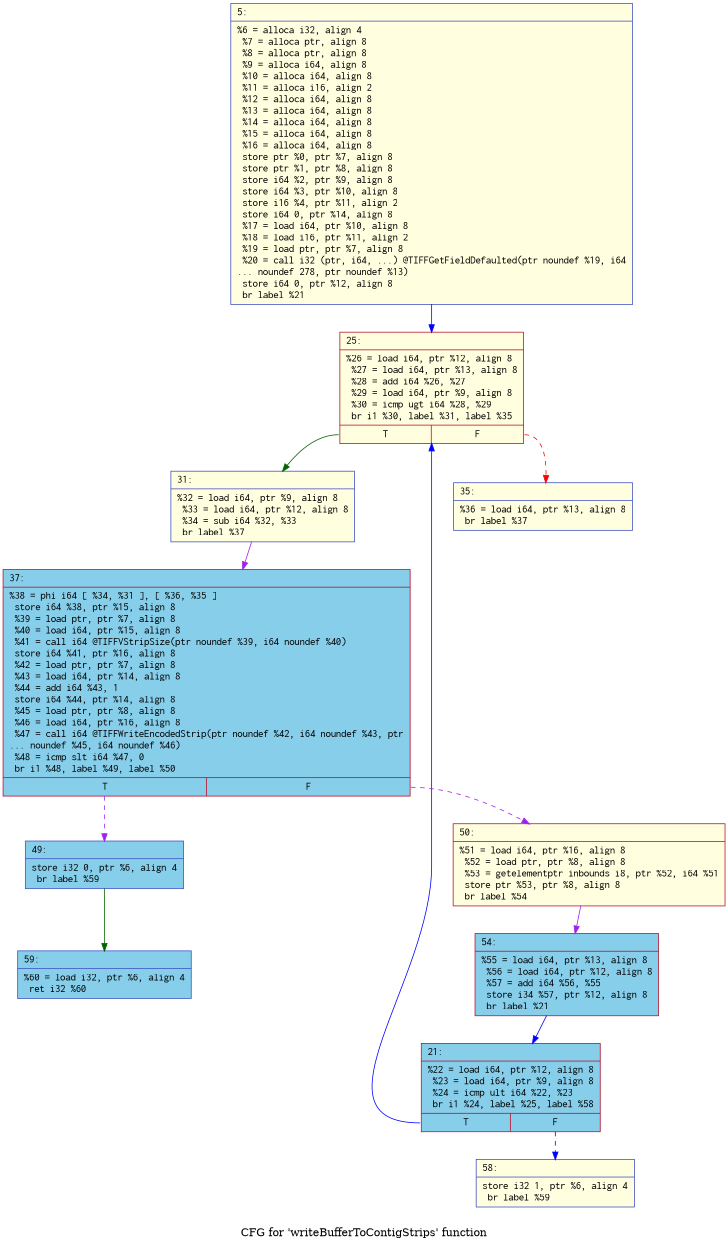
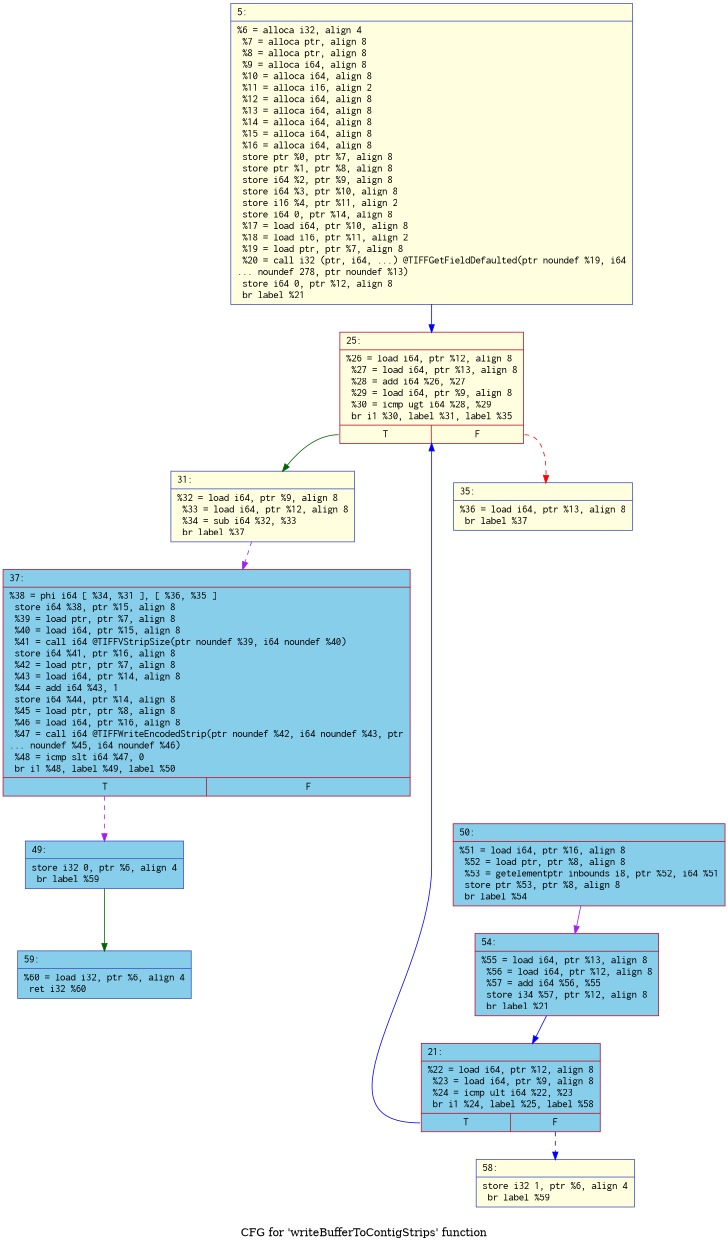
(248, 552) -> (248, 552)
(469, 797) -> none
(589, 865) -> (589, 865)
